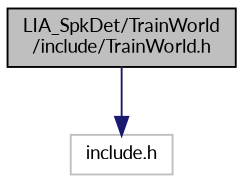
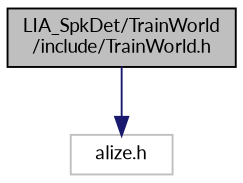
(122, 155) -> (122, 155)
